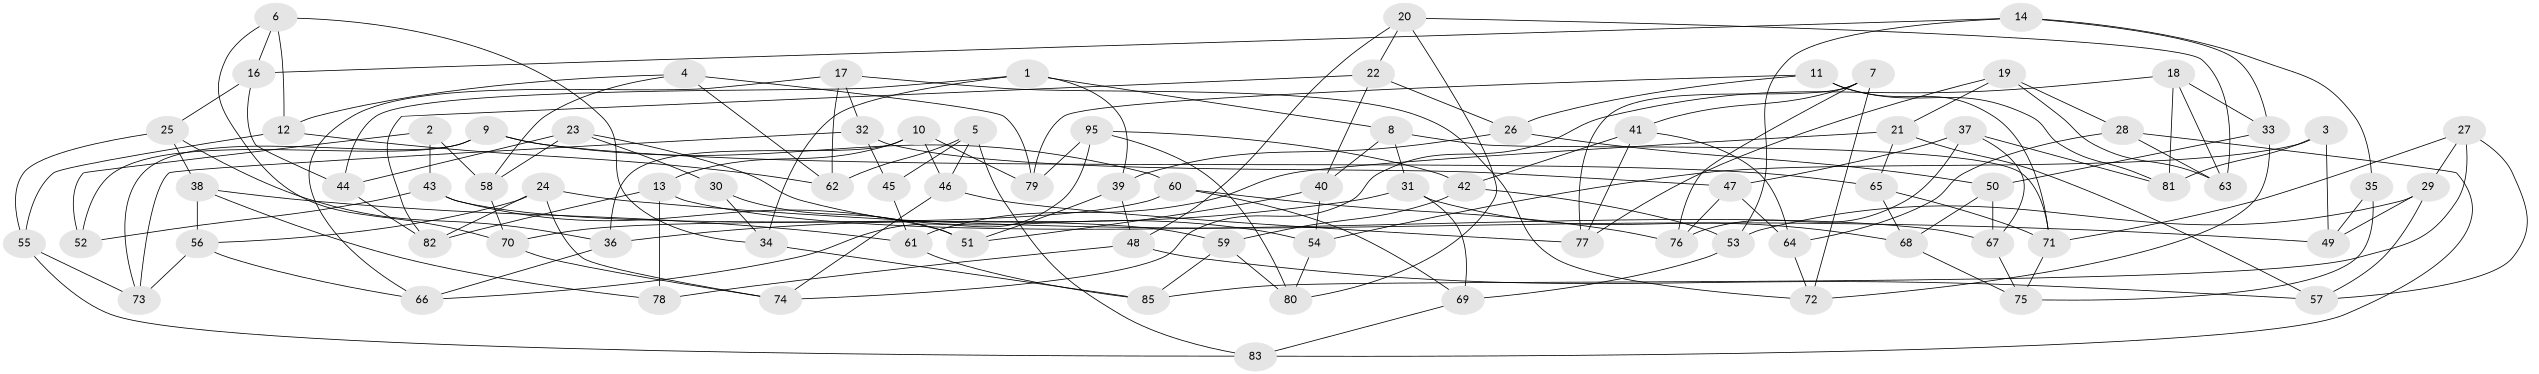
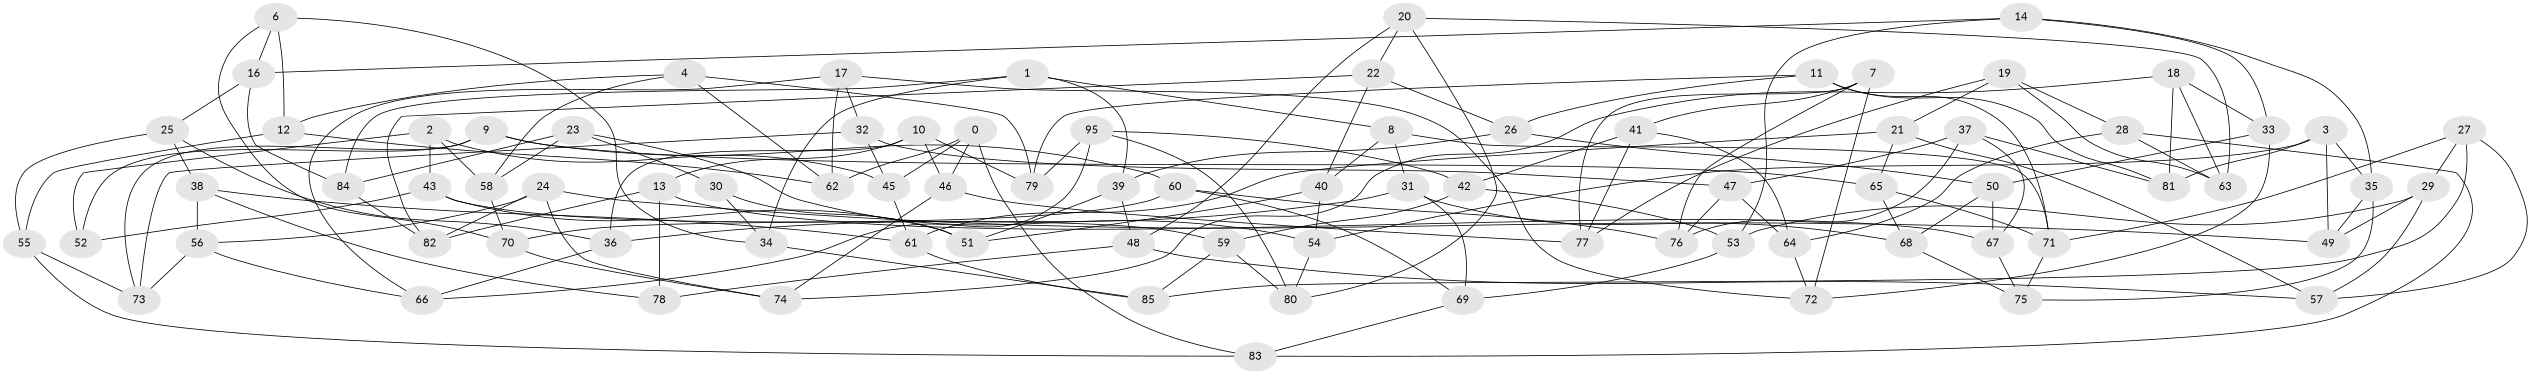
(976, 130) -> (976, 130)
none -> (660, 159)
none -> (2353, 163)
(344, 187) -> (344, 187)
